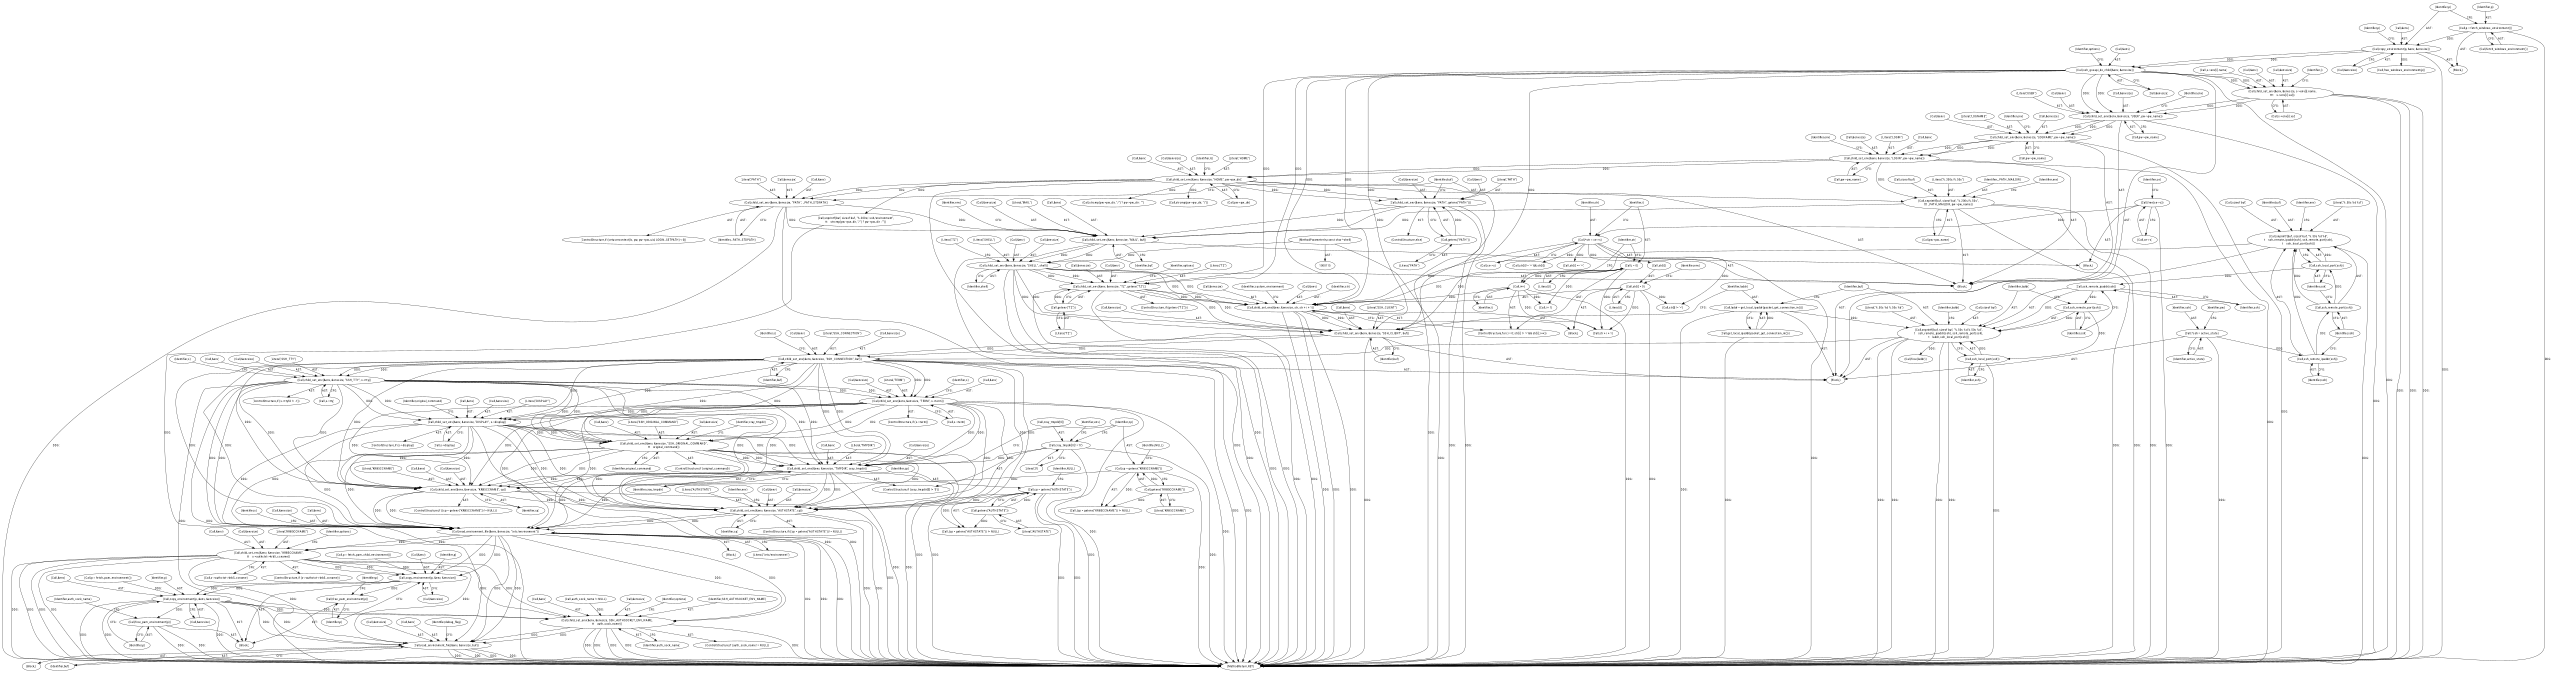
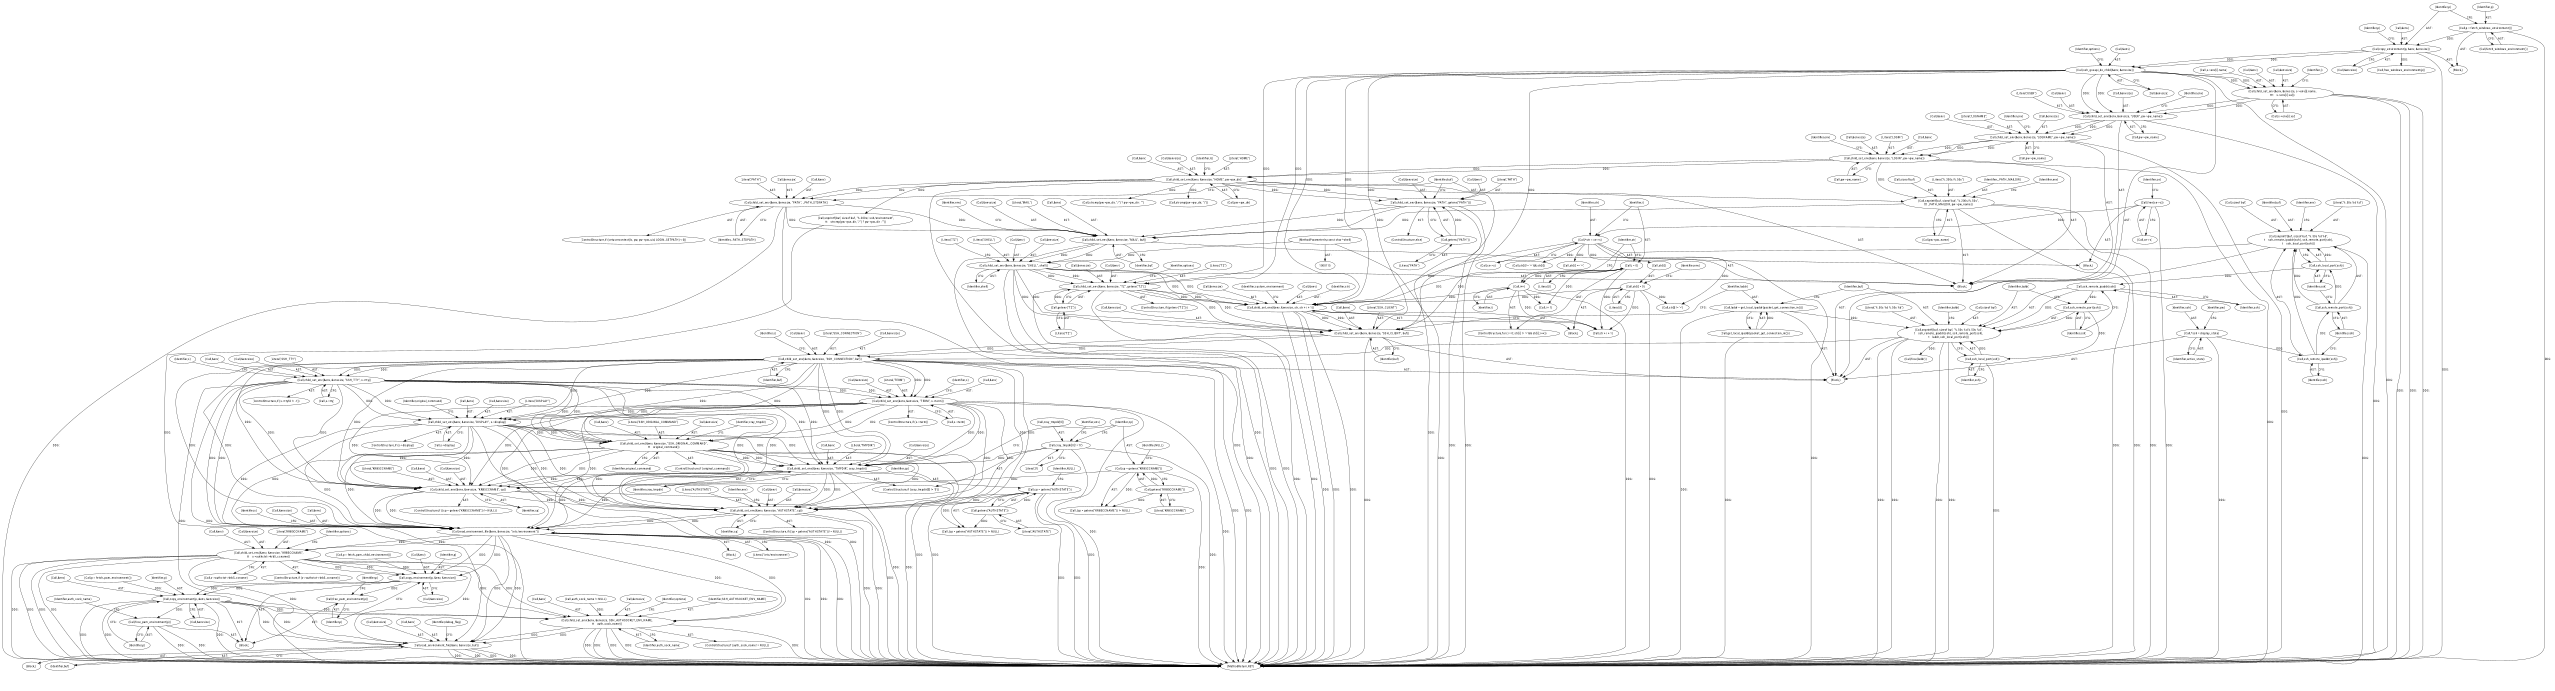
(1526, 297) -> (1526, 297)
(1396, 323) -> (1447, 317)
(2202, 333) -> (2202, 333)
